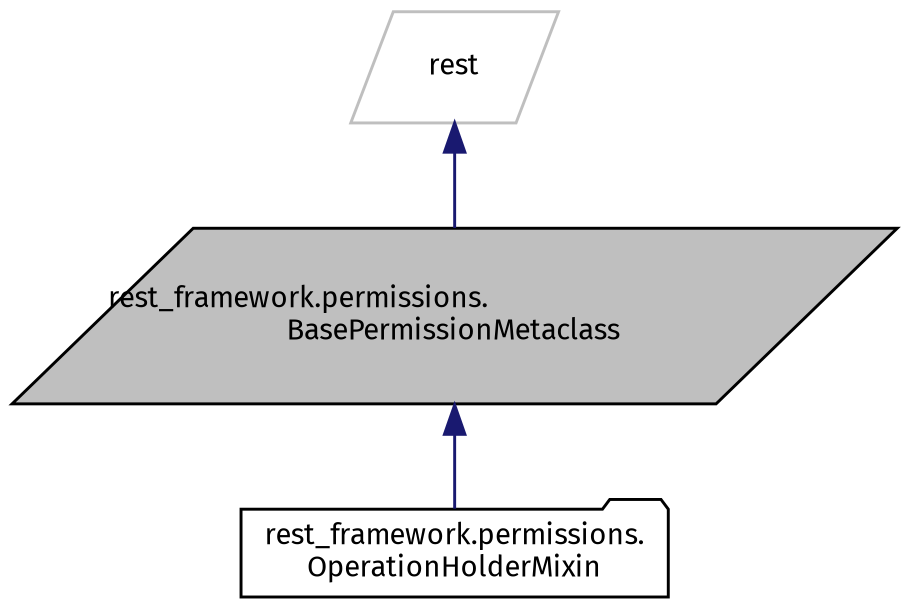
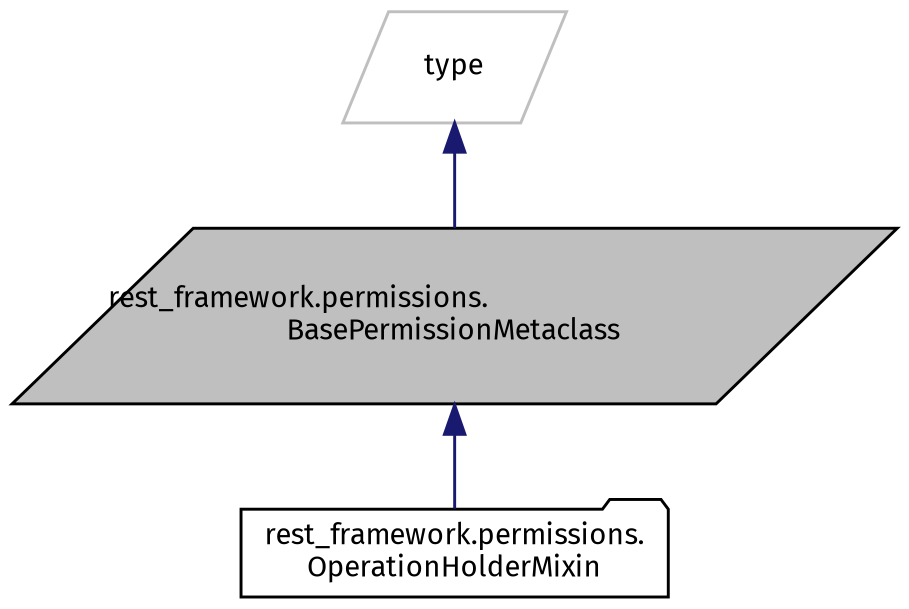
(455, 67) -> (455, 67)
